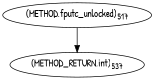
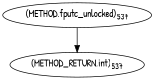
(123, 14) -> (123, 14)
